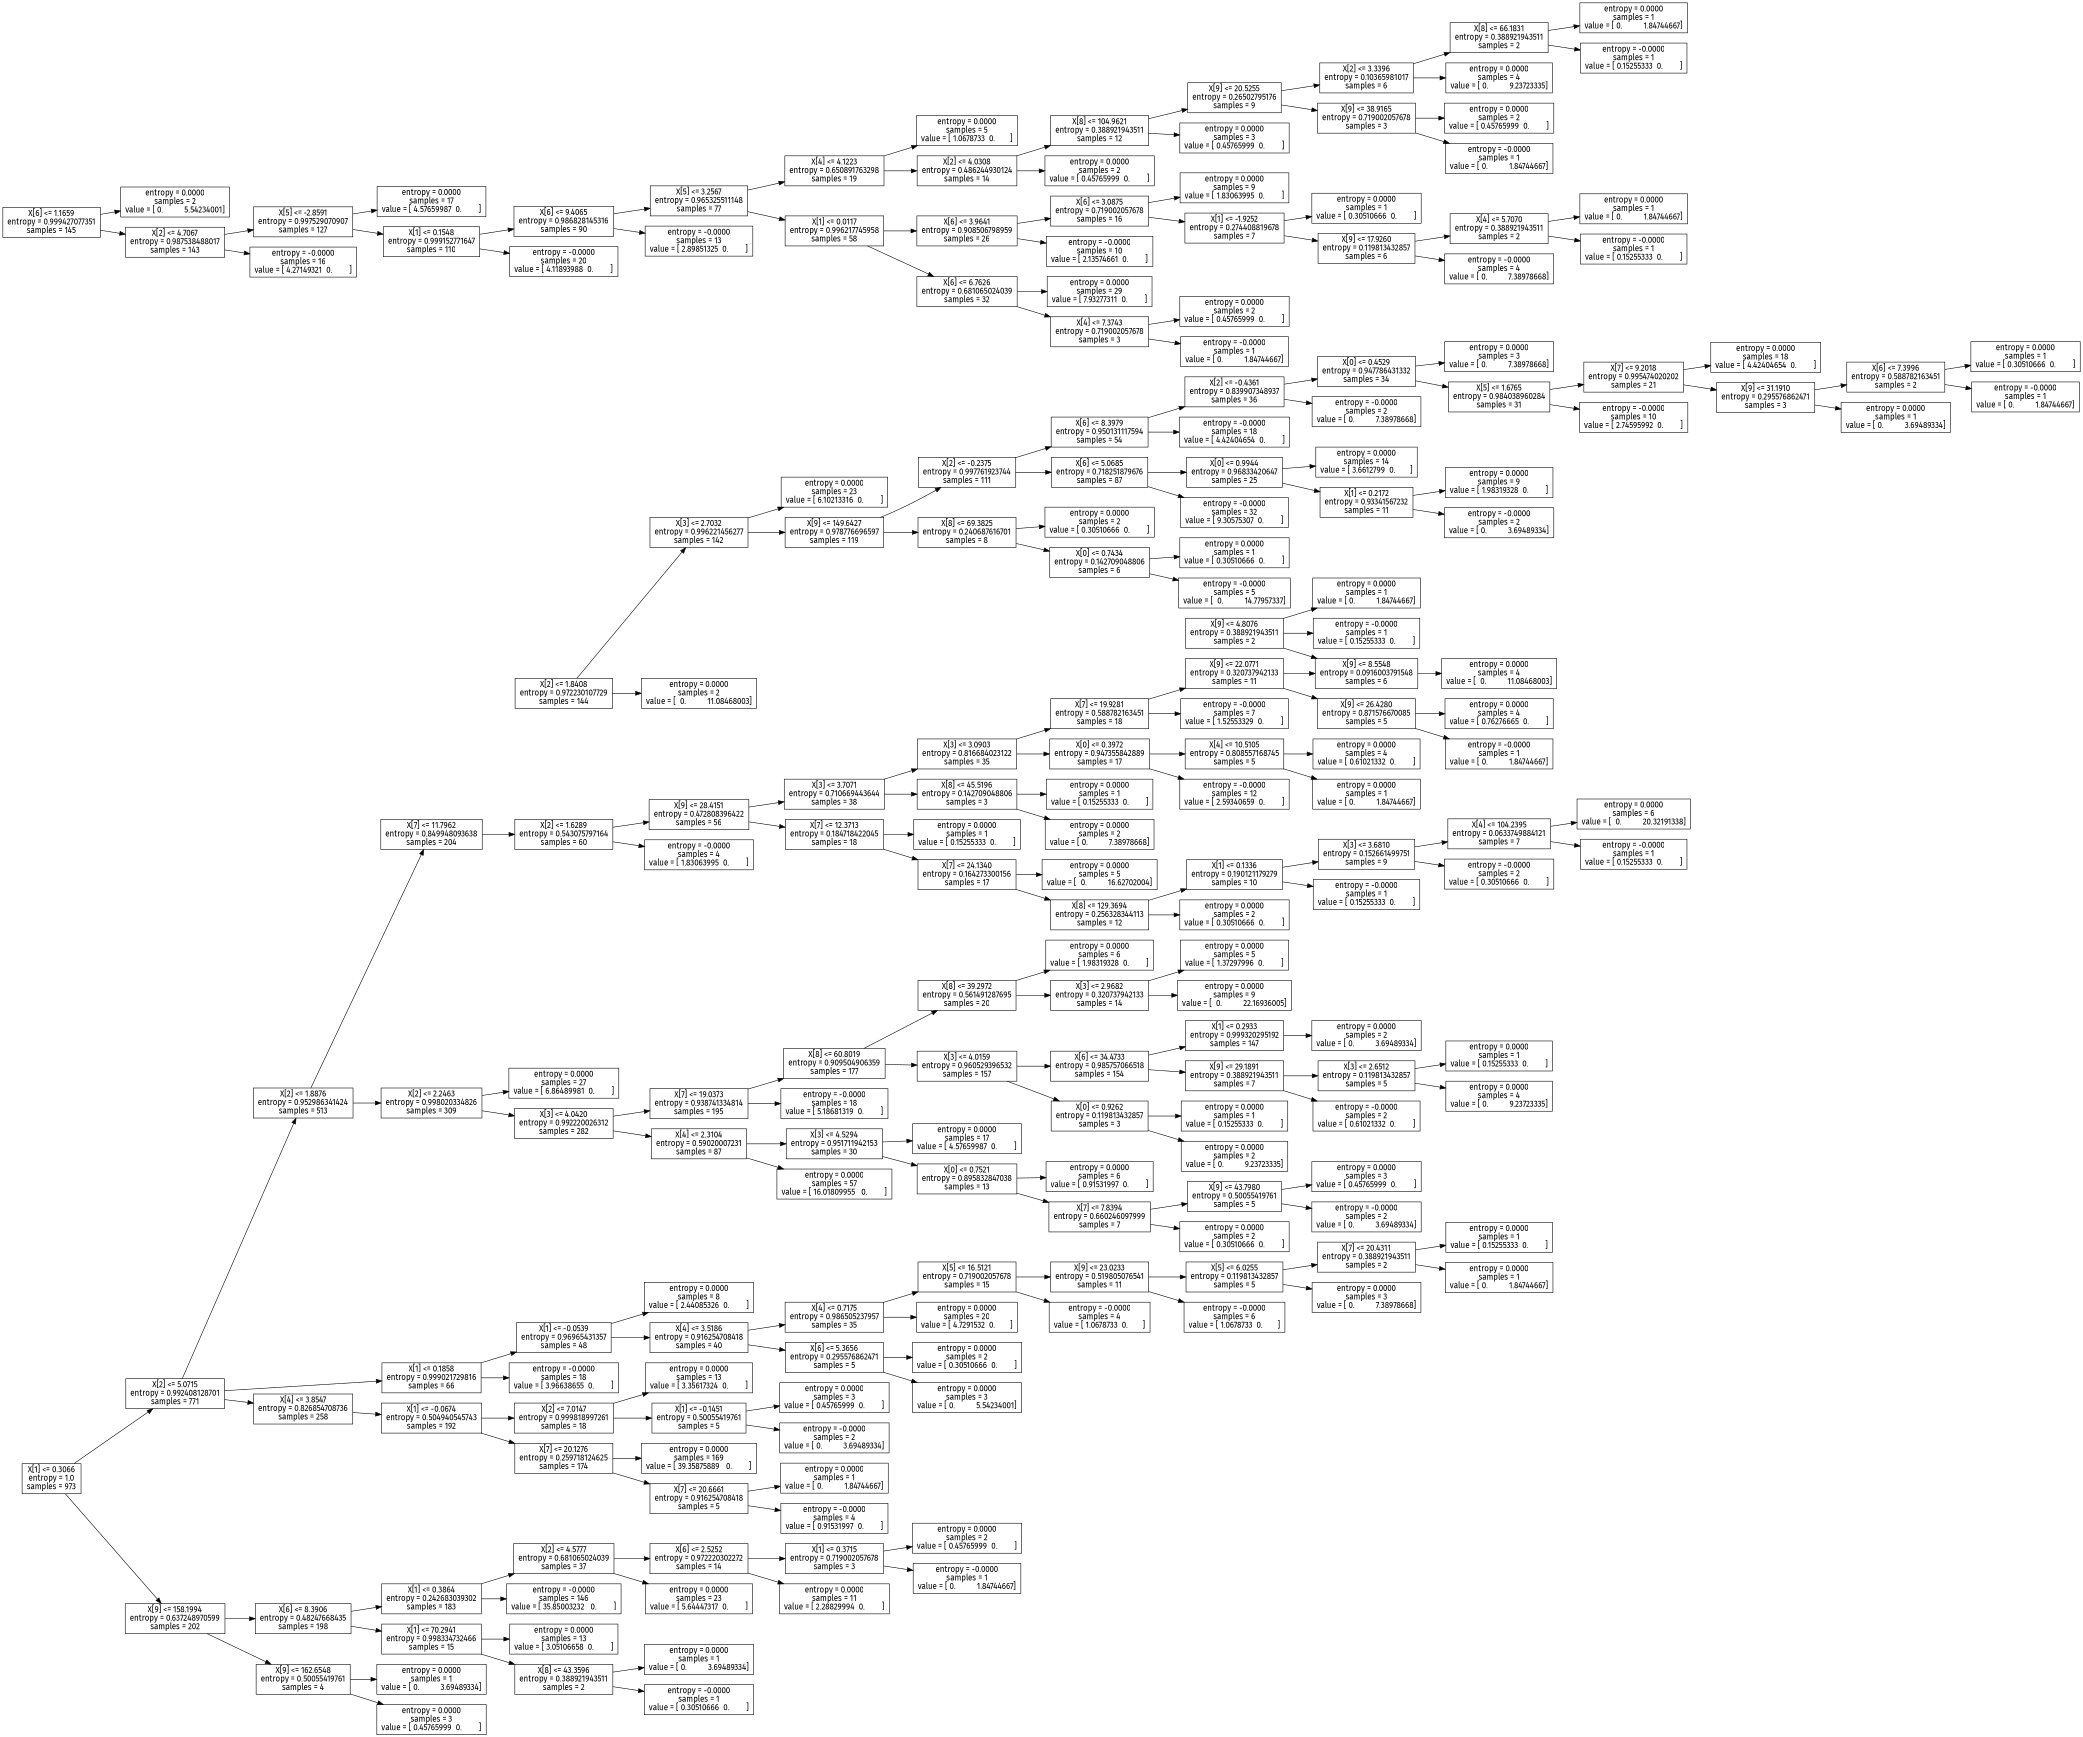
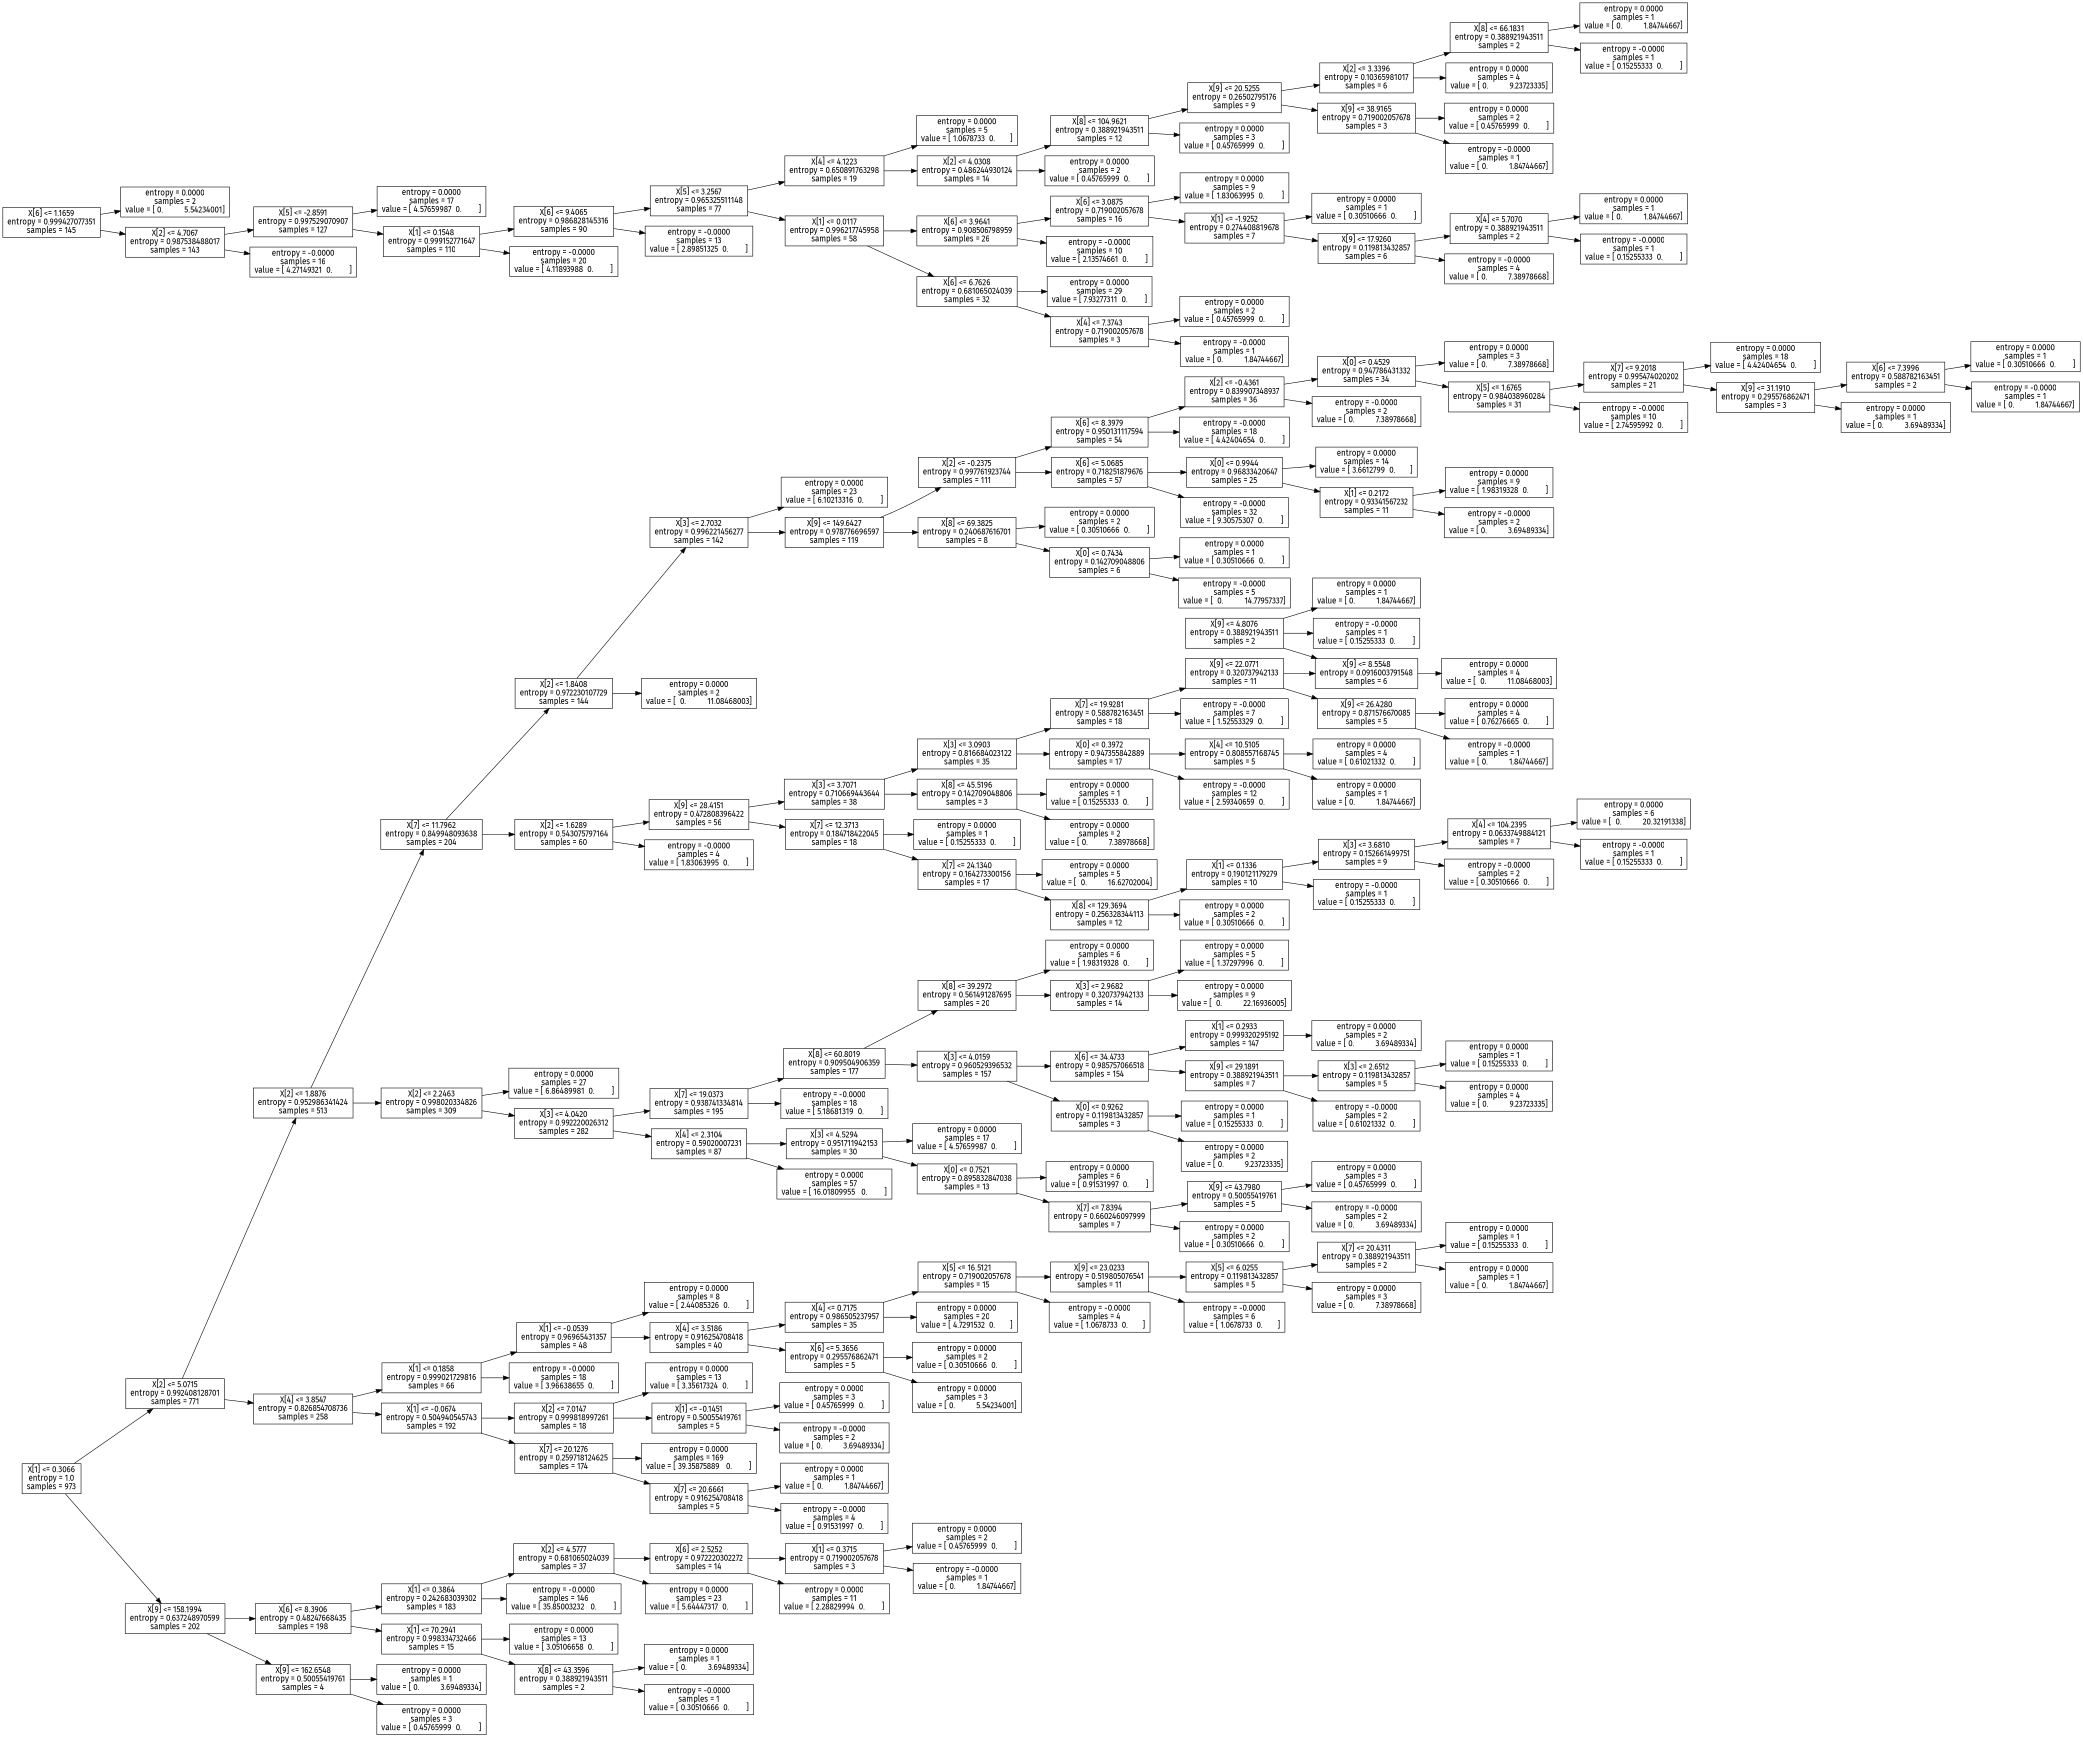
(1100, 472) -> (1100, 472)
none -> (496, 766)
(300, 1386) -> (365, 1394)
